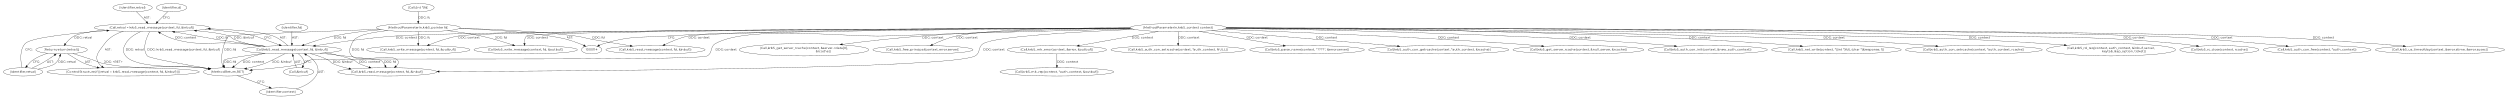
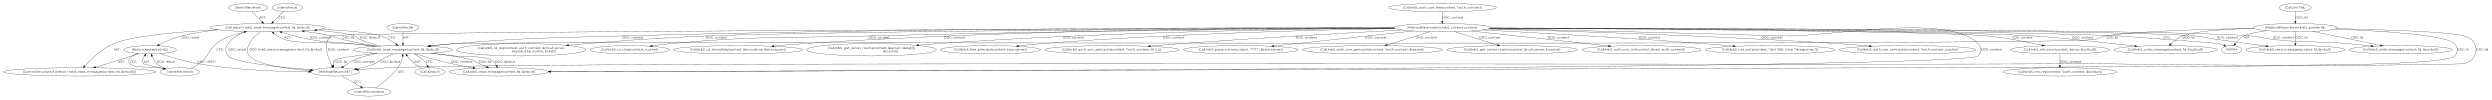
(1756, 30) -> (1442, 16)
(62, 50) -> (150, 50)
